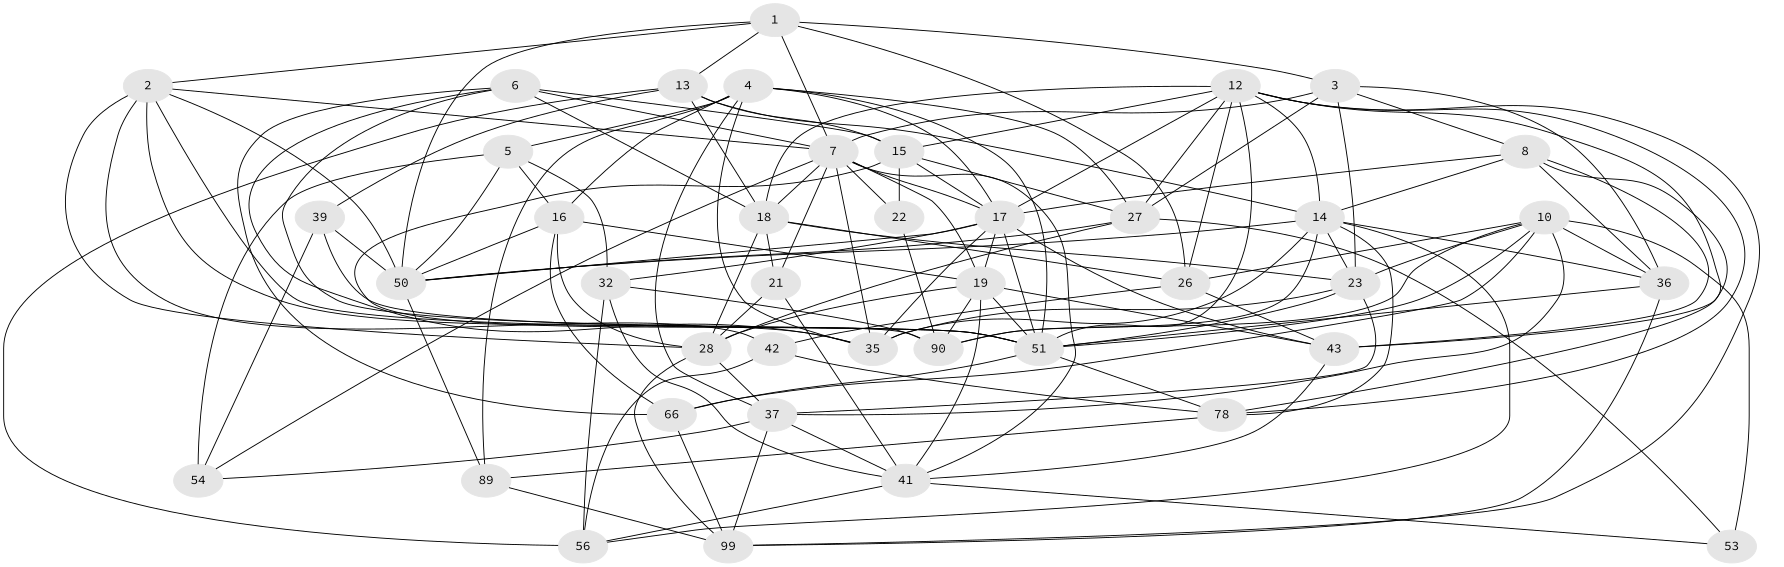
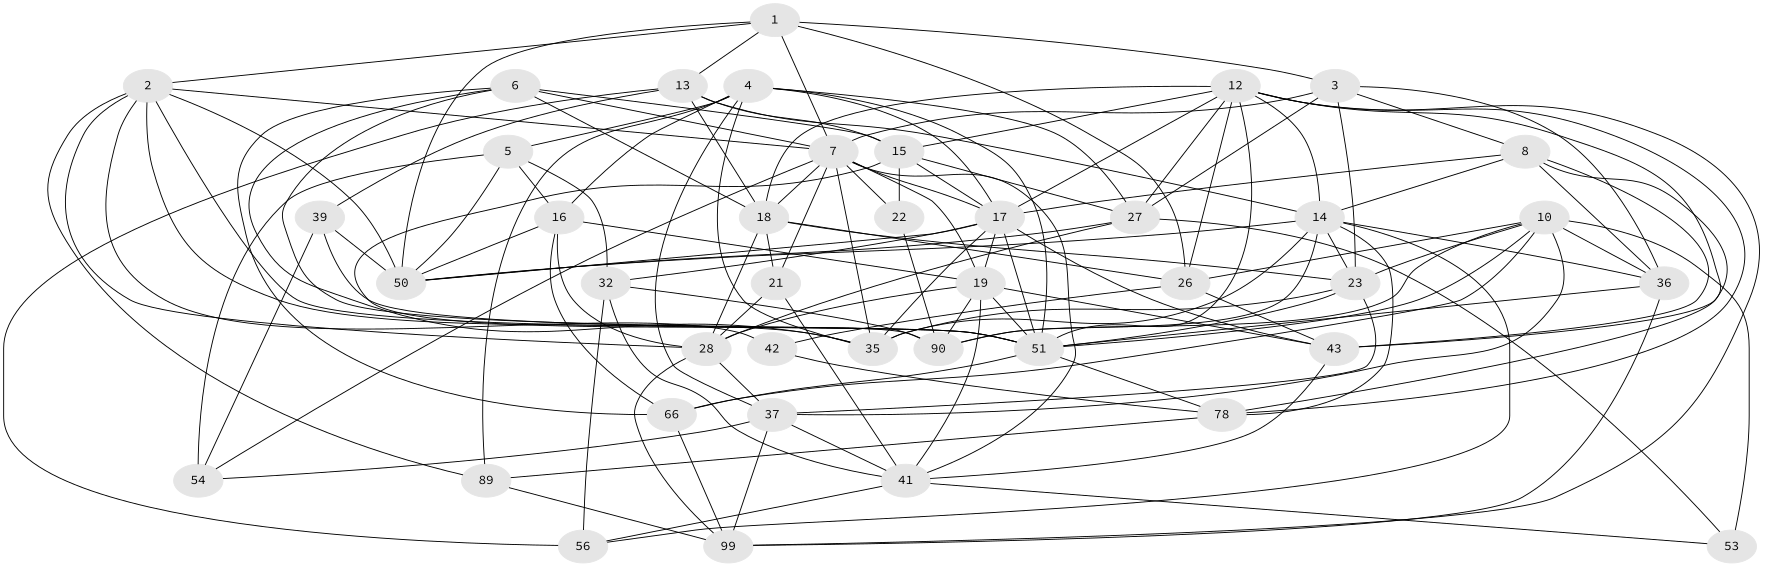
(444, 382) -> (164, 343)
(620, 423) -> none
